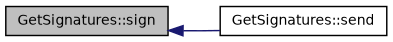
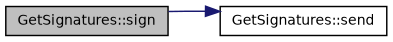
(202, 31) -> (187, 11)
